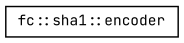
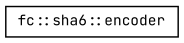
(92, 22) -> (92, 22)
